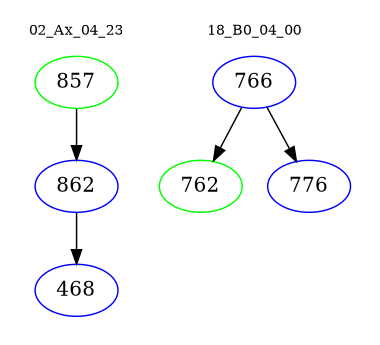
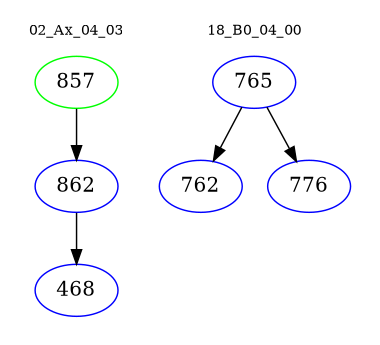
(77, 31) -> (77, 31)
(254, 82) -> (254, 82)
(201, 186) -> (201, 186)
